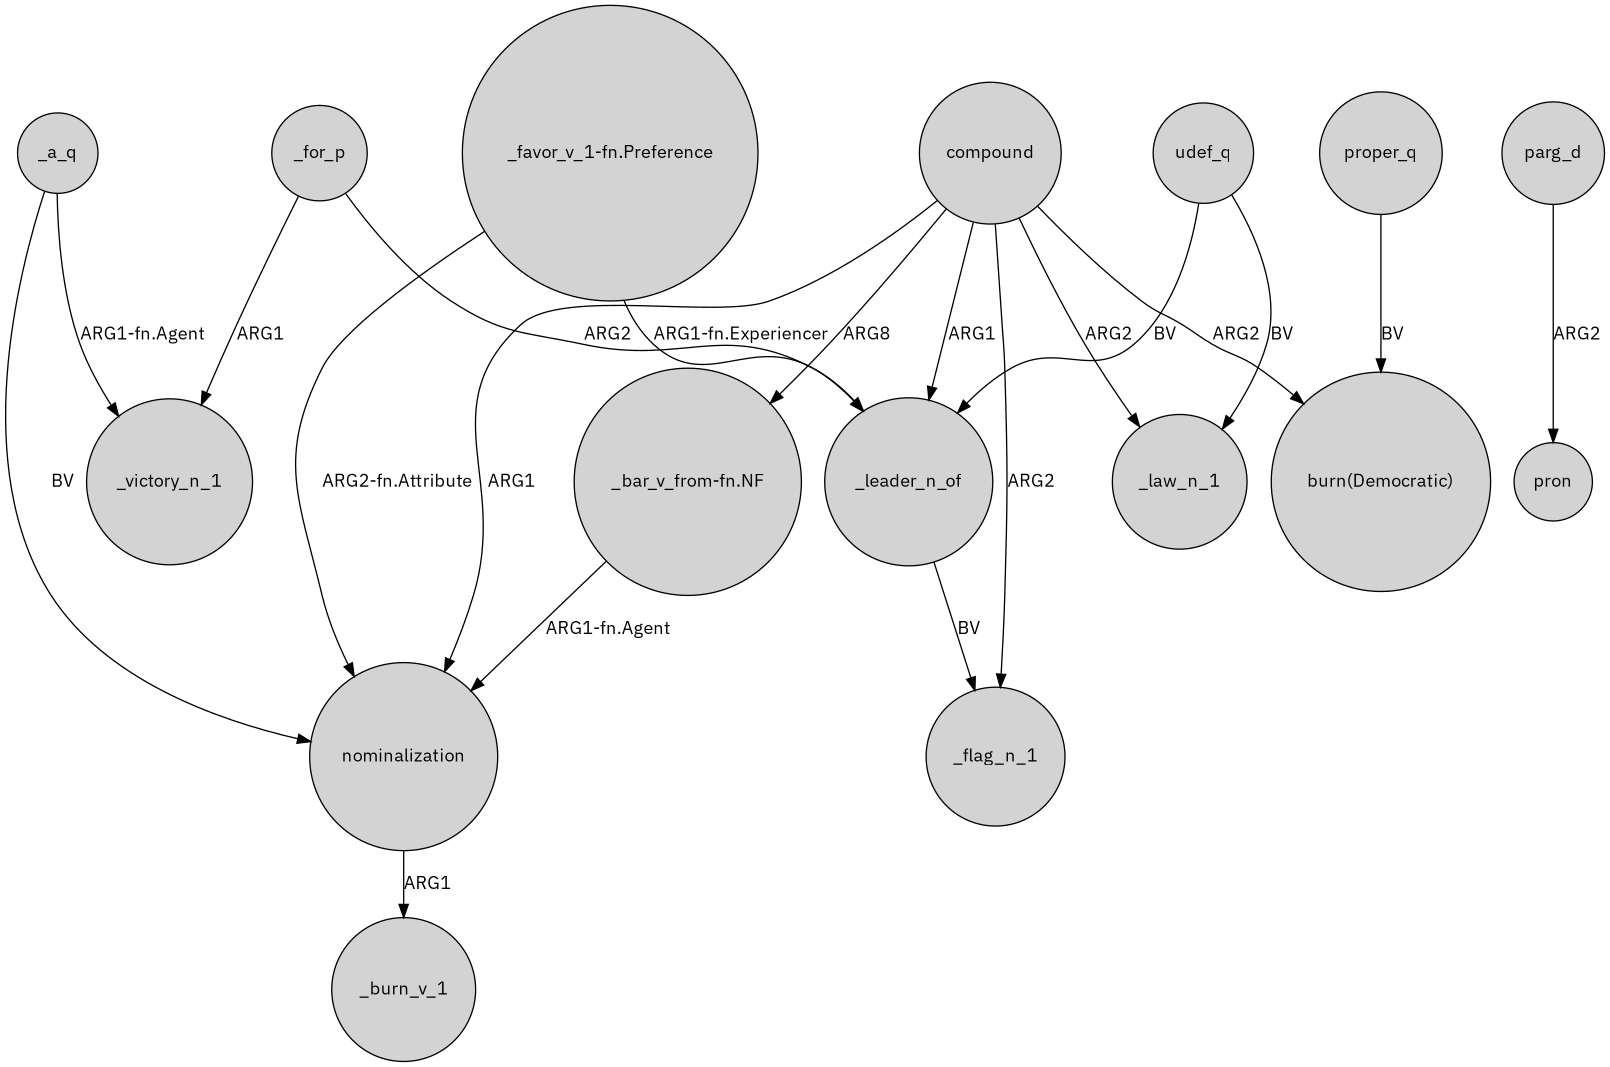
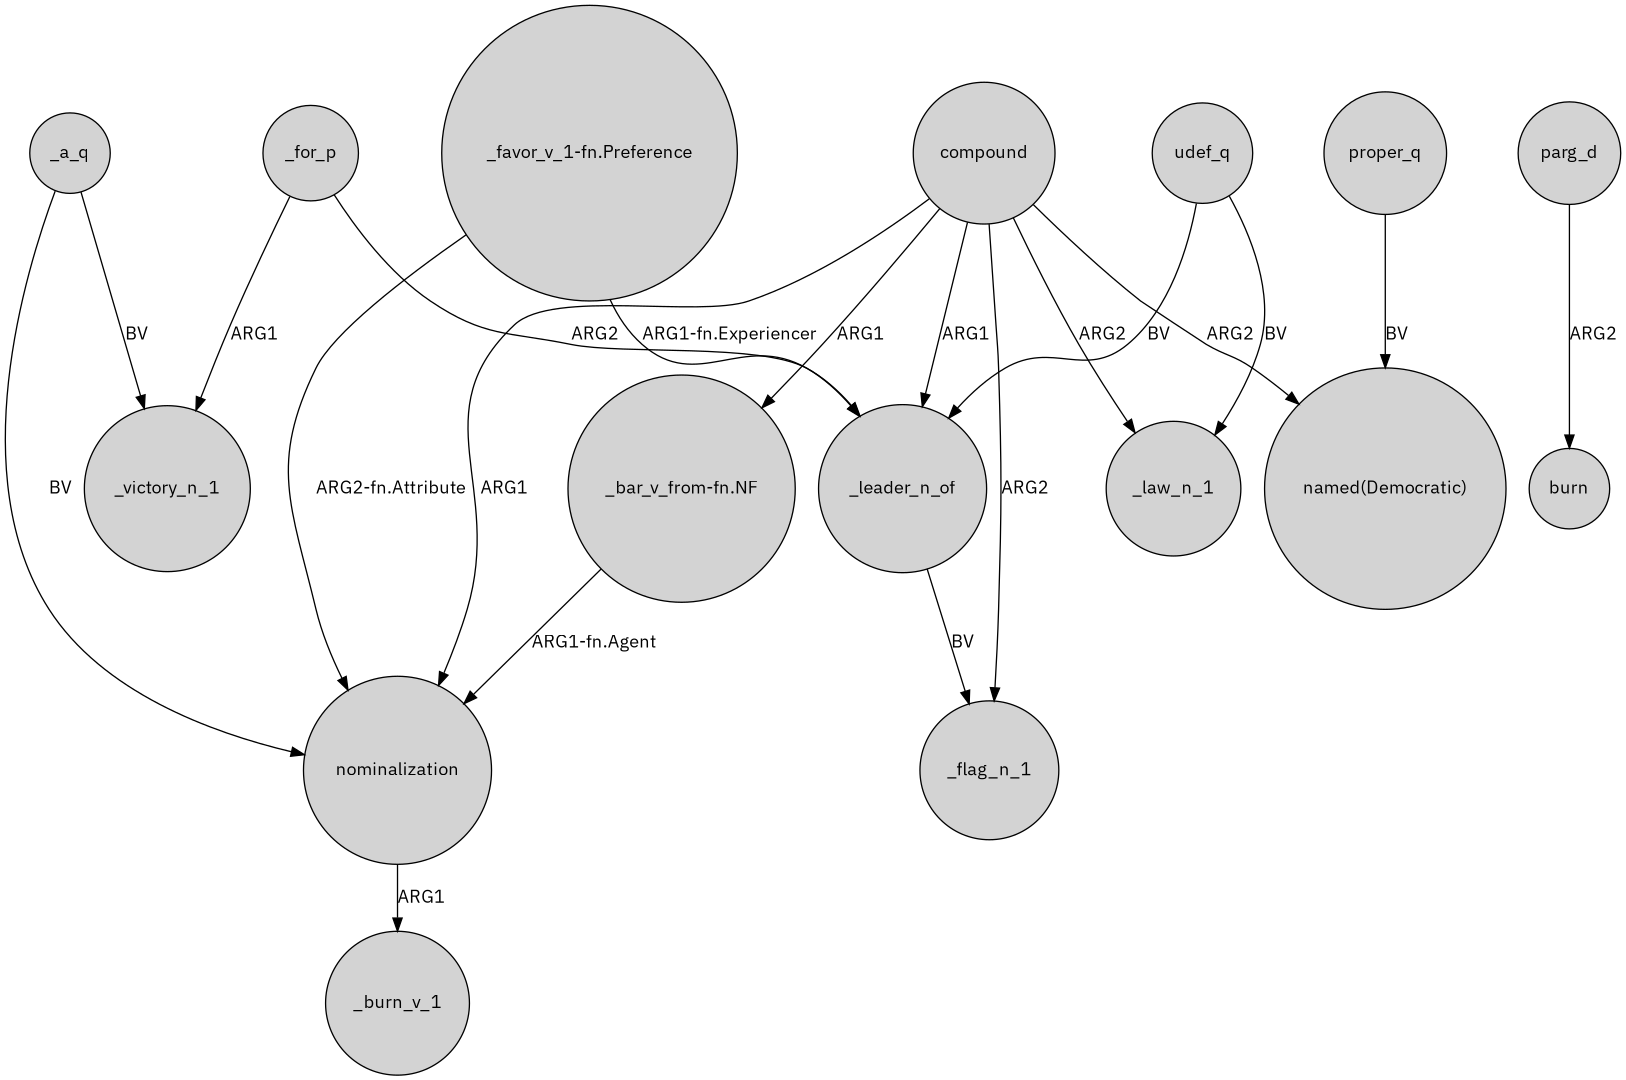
(143, 335) -> (137, 335)
(867, 335) -> (861, 335)
(1381, 482) -> (1385, 489)
(1553, 482) -> (1569, 489)
